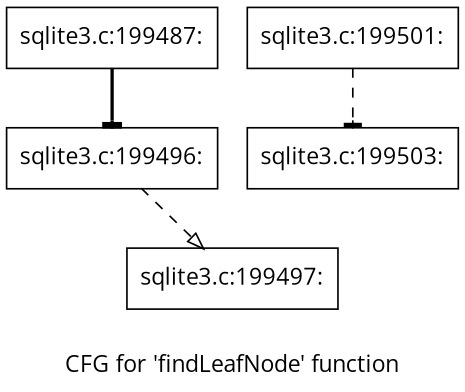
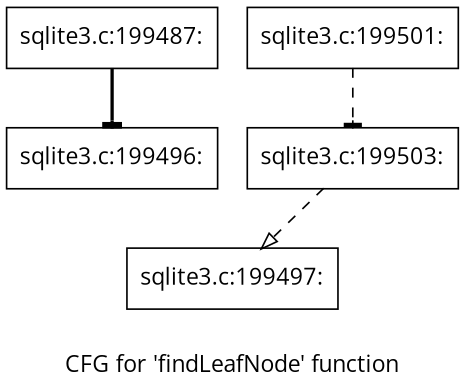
(166, 213) -> (299, 213)
